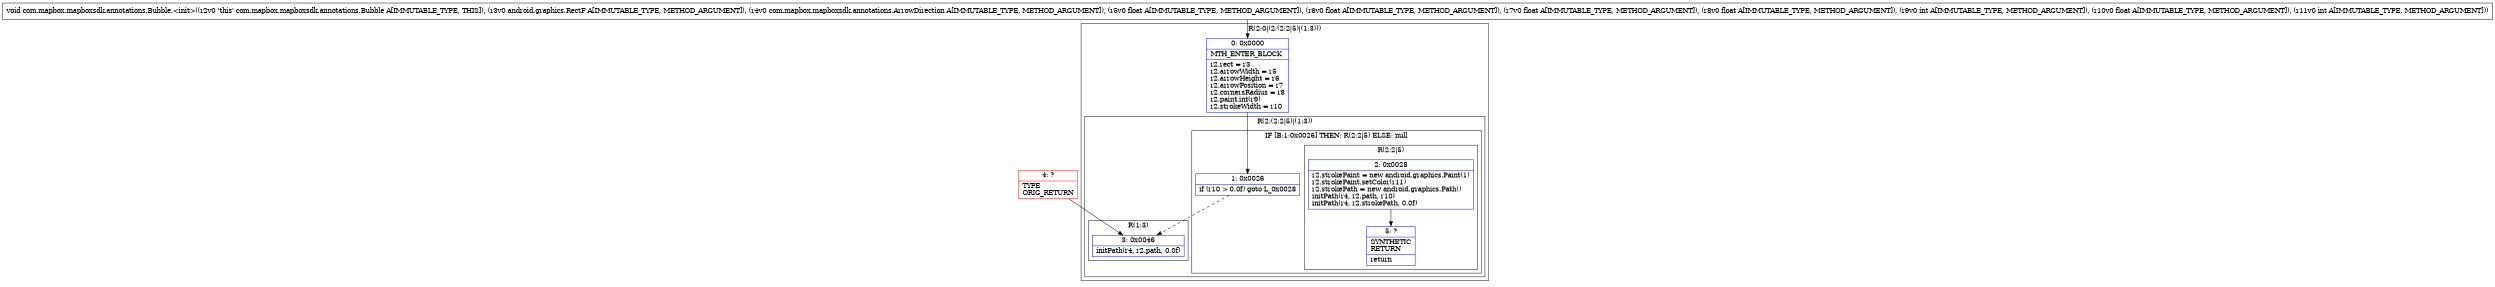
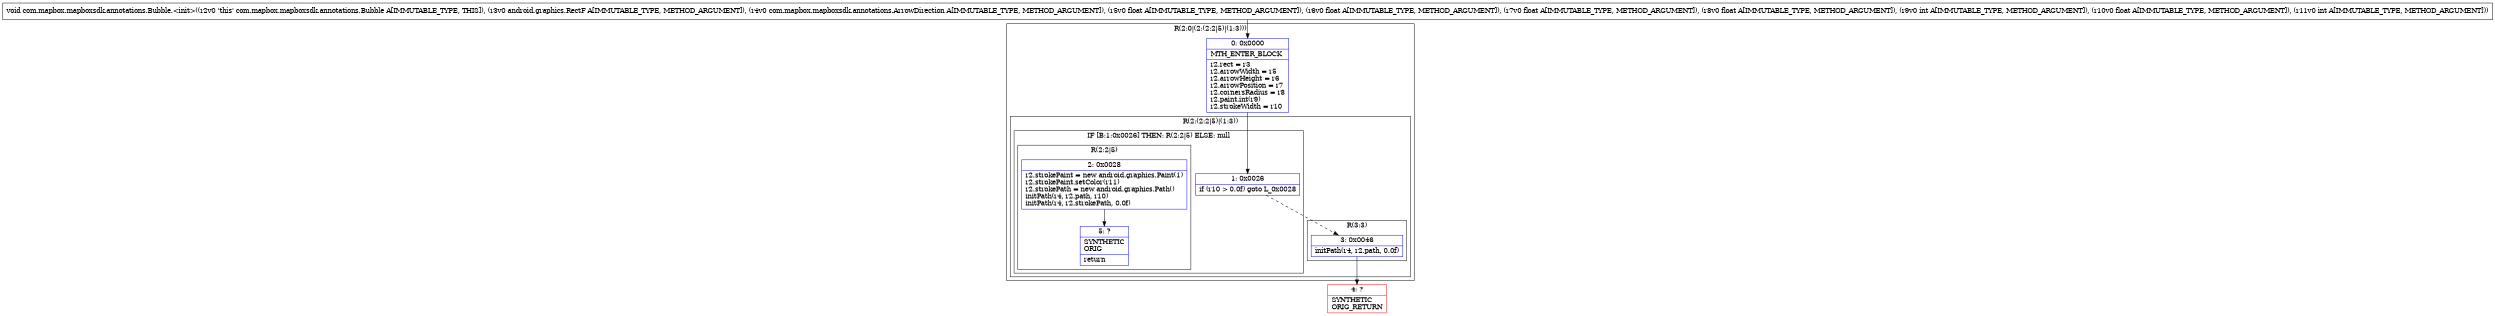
(1032, 186) -> (1352, 300)
(1094, 216) -> (1357, 268)
(1138, 226) -> (1357, 226)
(1386, 249) -> (1093, 249)
